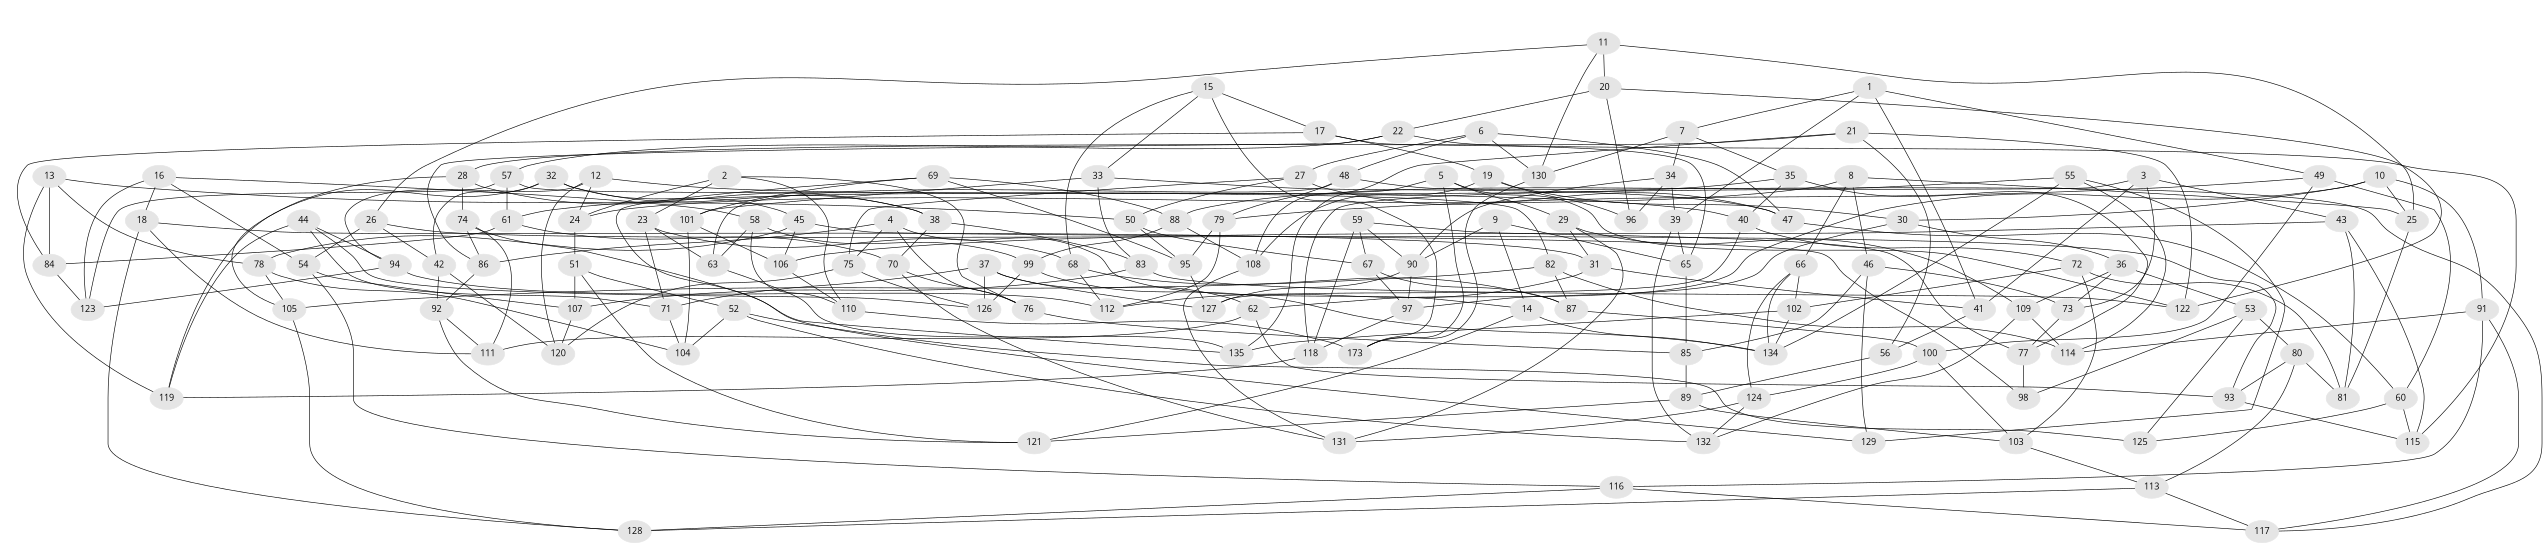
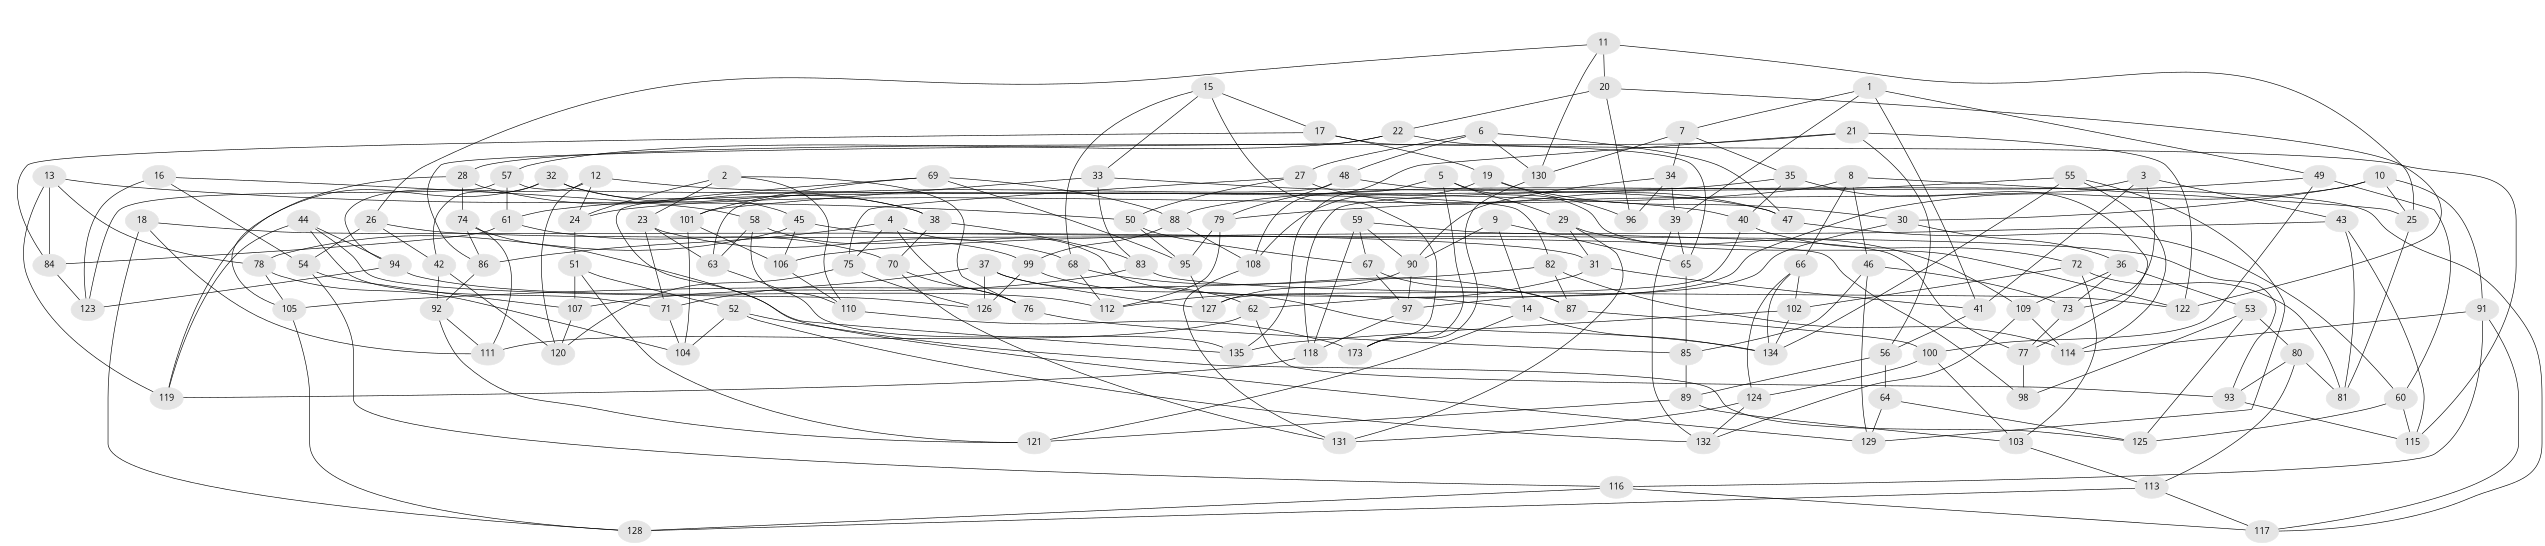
(151, 197) -> none
none -> (1885, 398)
